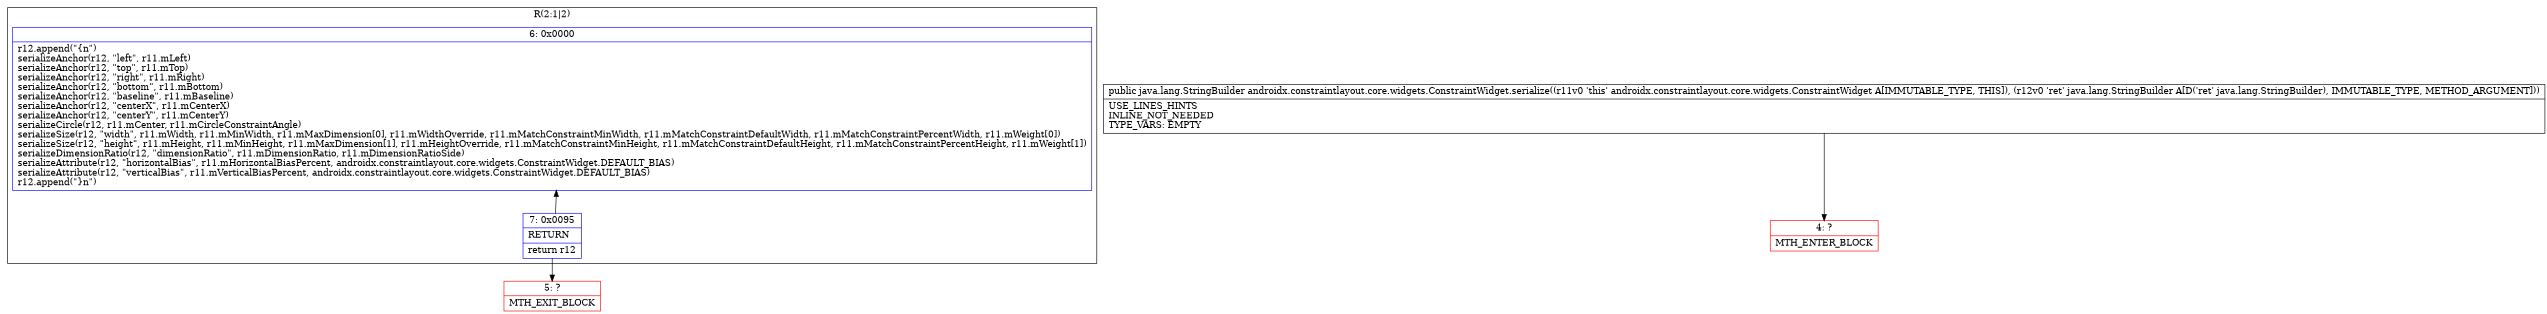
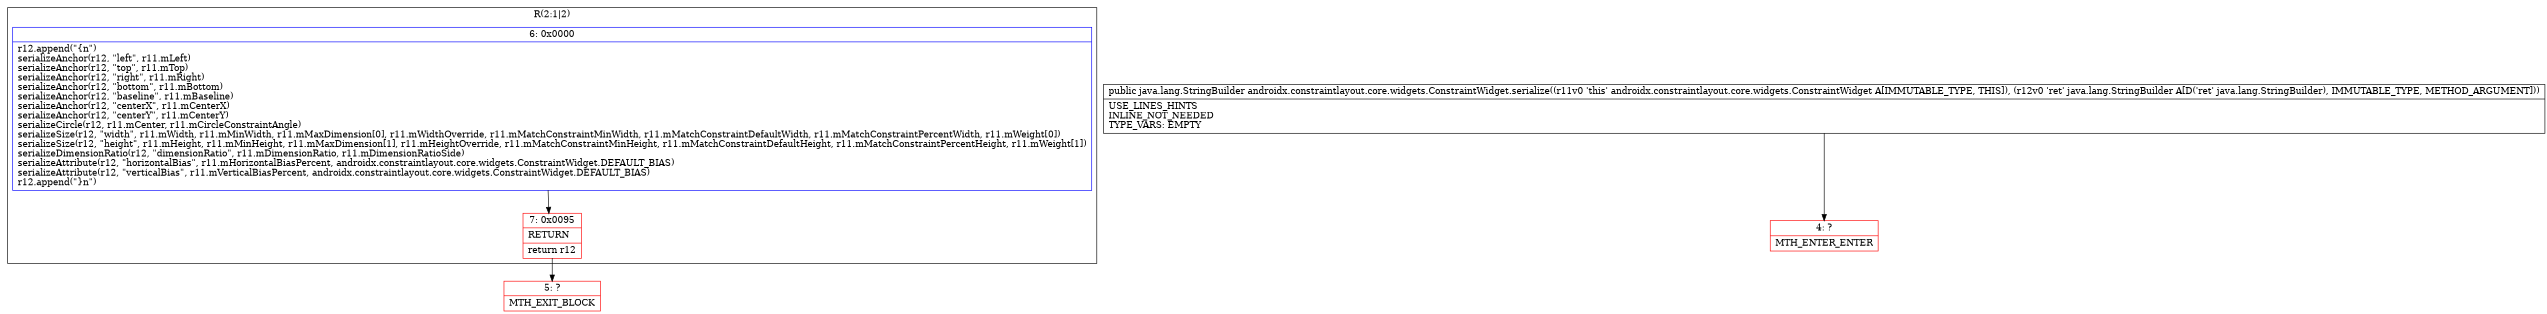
(556, 205) -> (548, 199)
(552, 236) -> (552, 236)
(1824, 243) -> (1824, 243)
